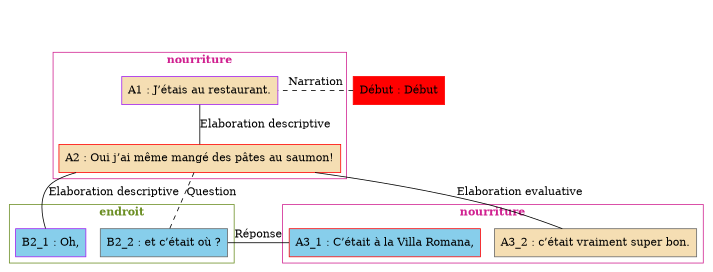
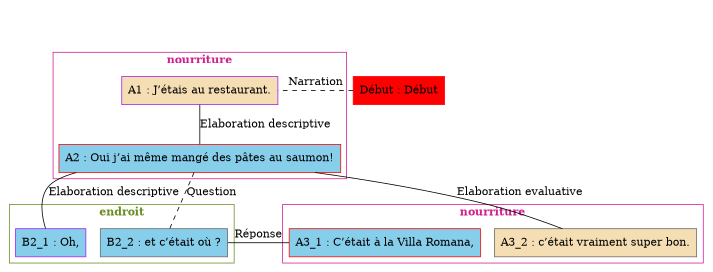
(200, 158) -> (200, 158)
